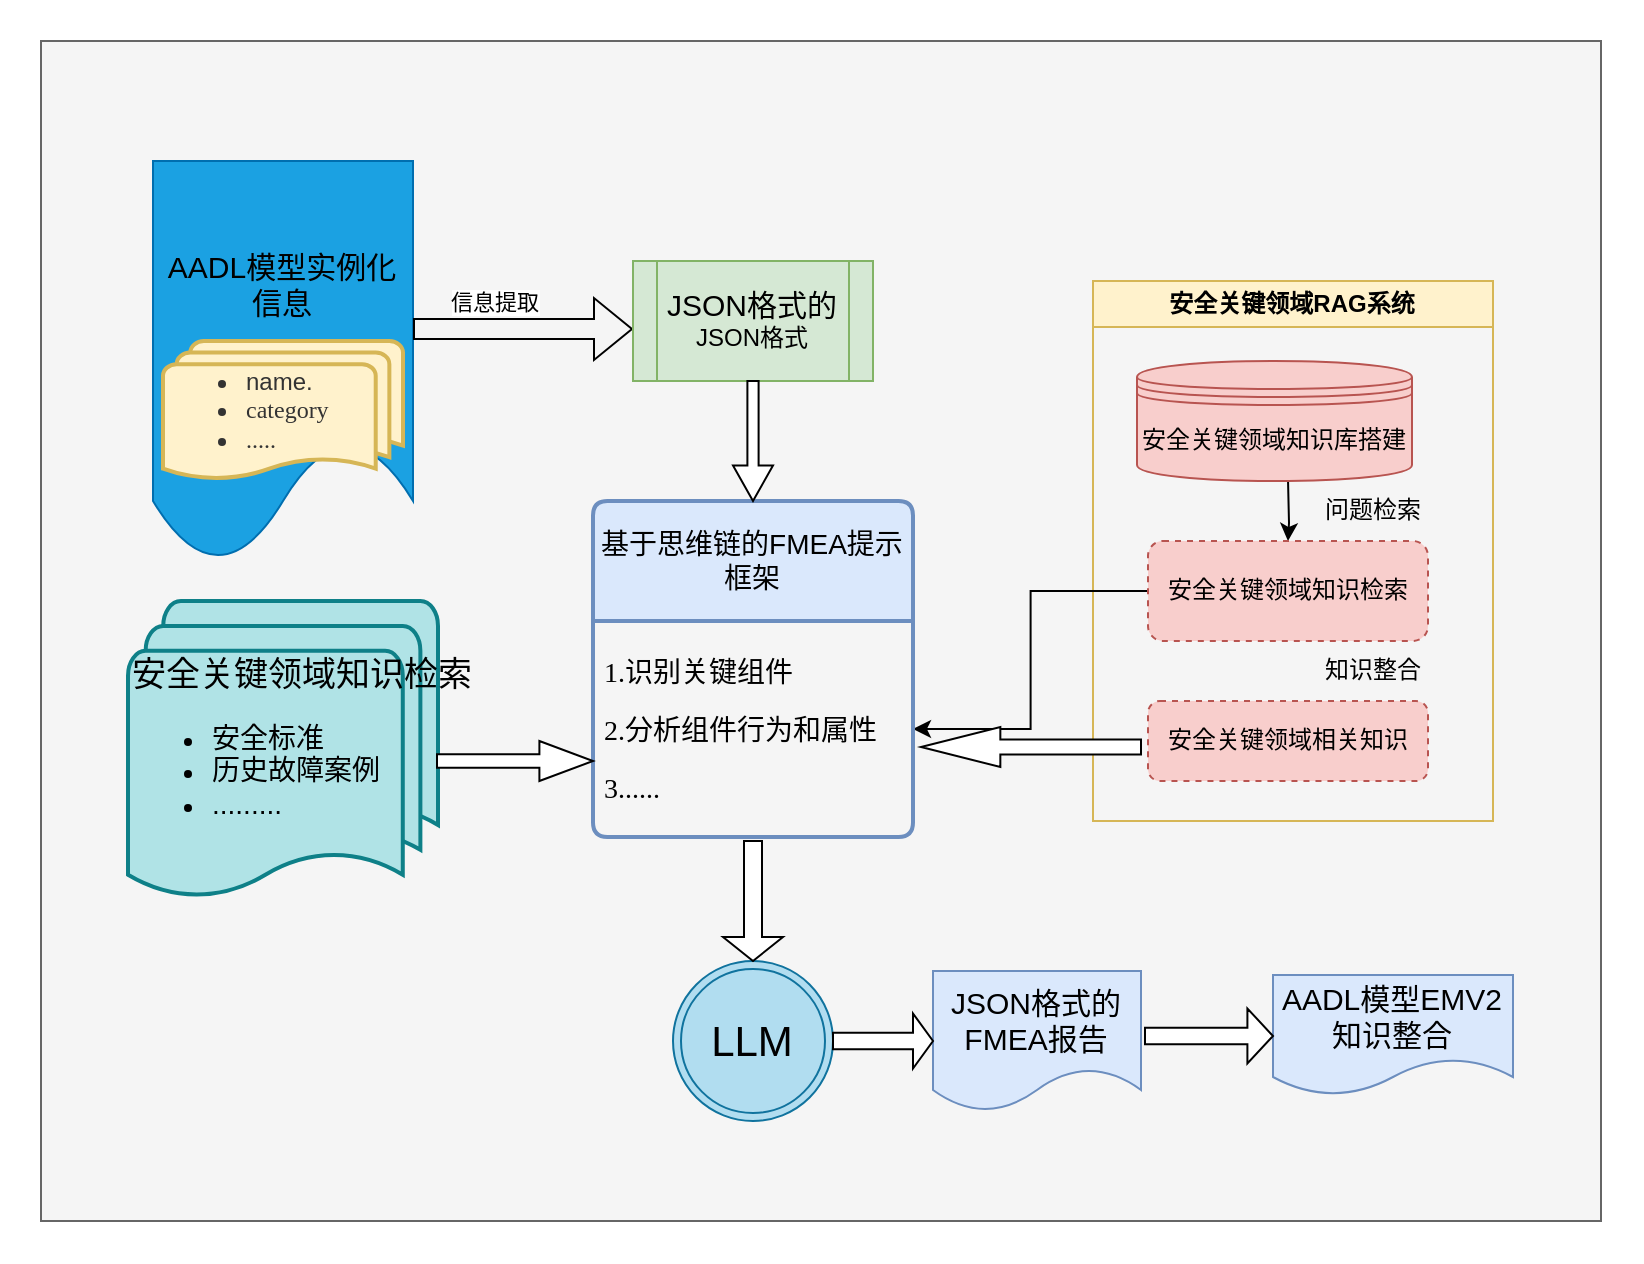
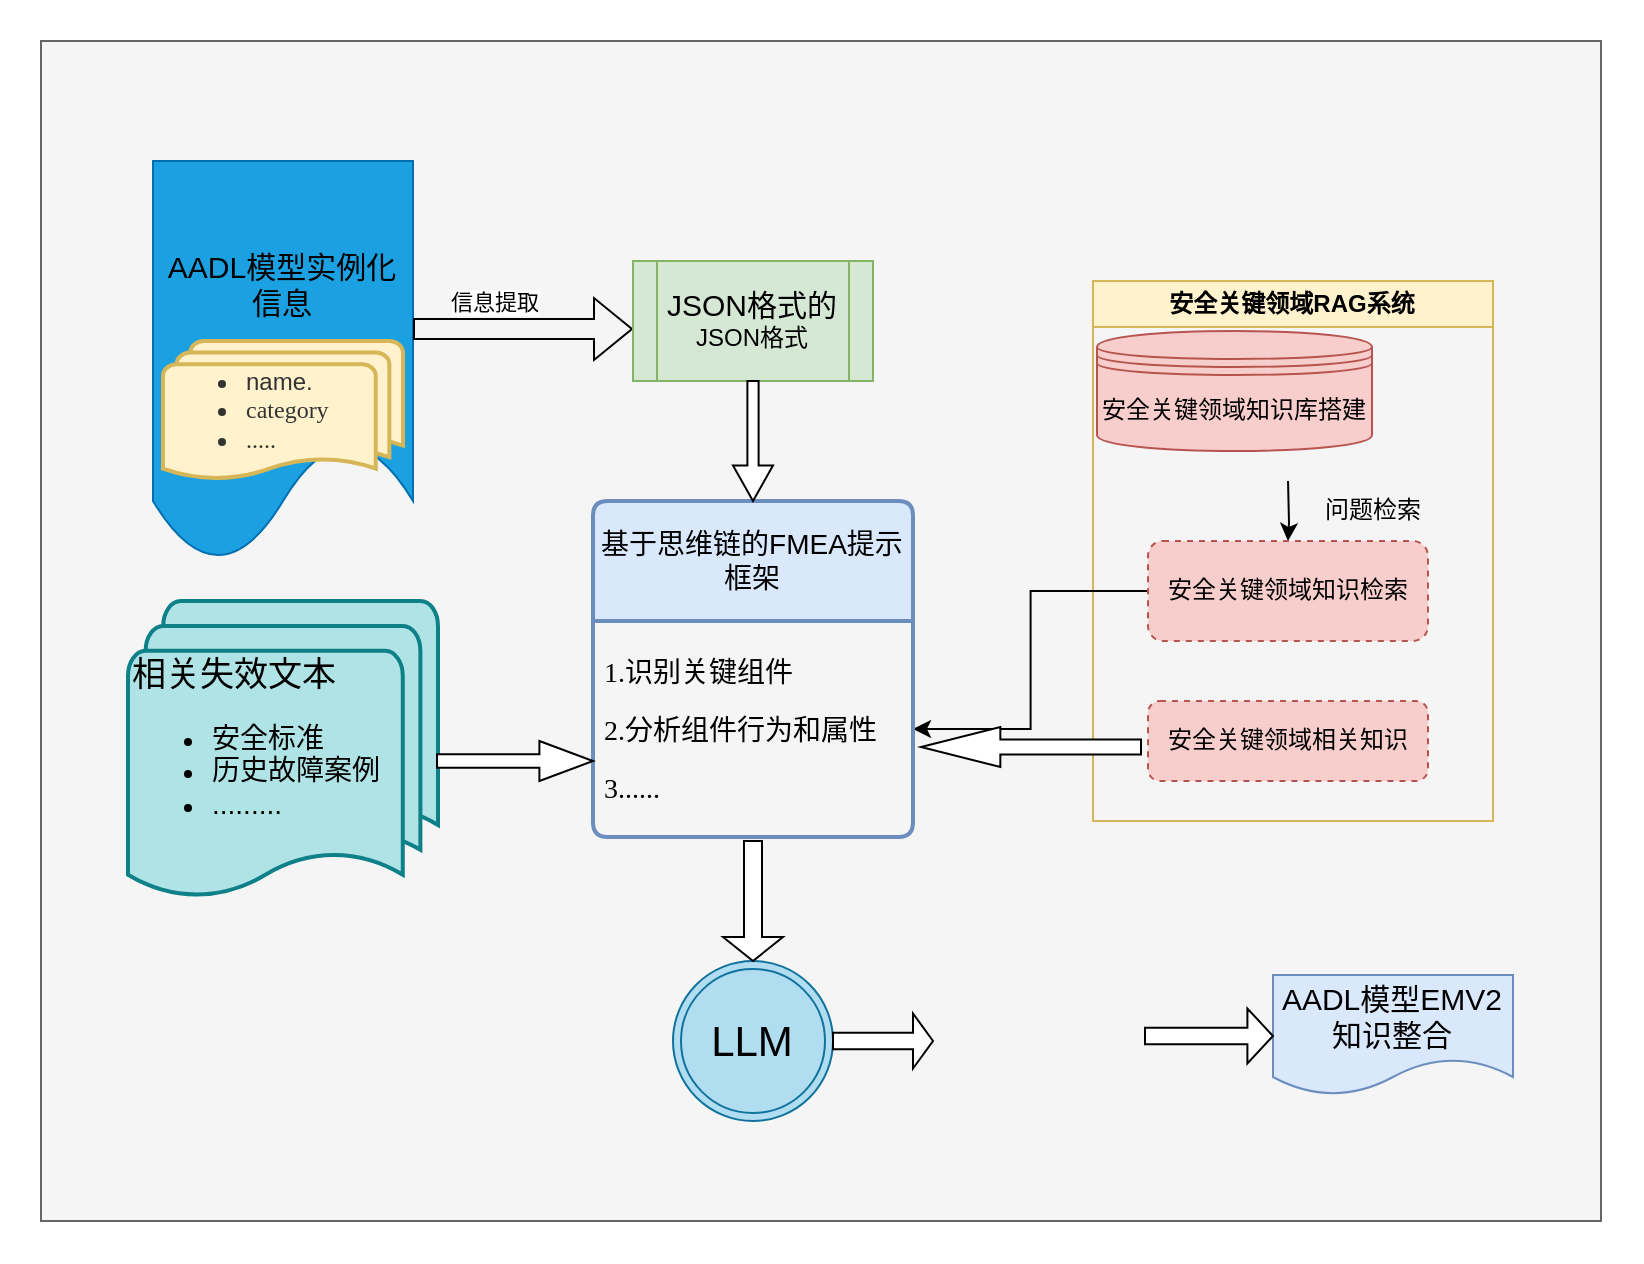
(1275, 421) -> (1235, 391)
(1373, 671) -> none
(253, 751) -> (205, 751)
(1037, 1041) -> none
